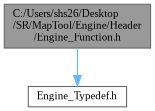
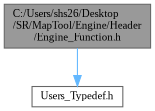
(77, 97) -> (77, 97)
